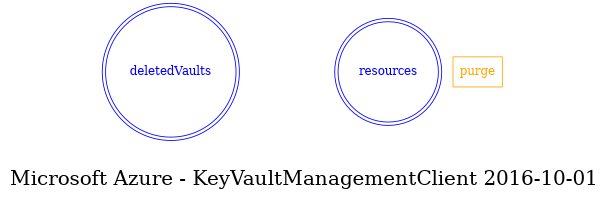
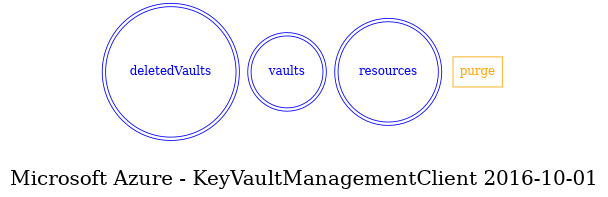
none -> (287, 72)
